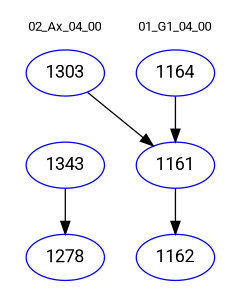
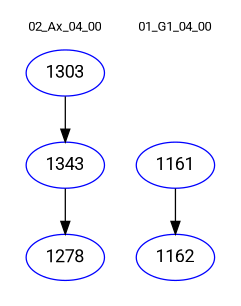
(175, 73) -> none
(107, 108) -> (65, 113)
